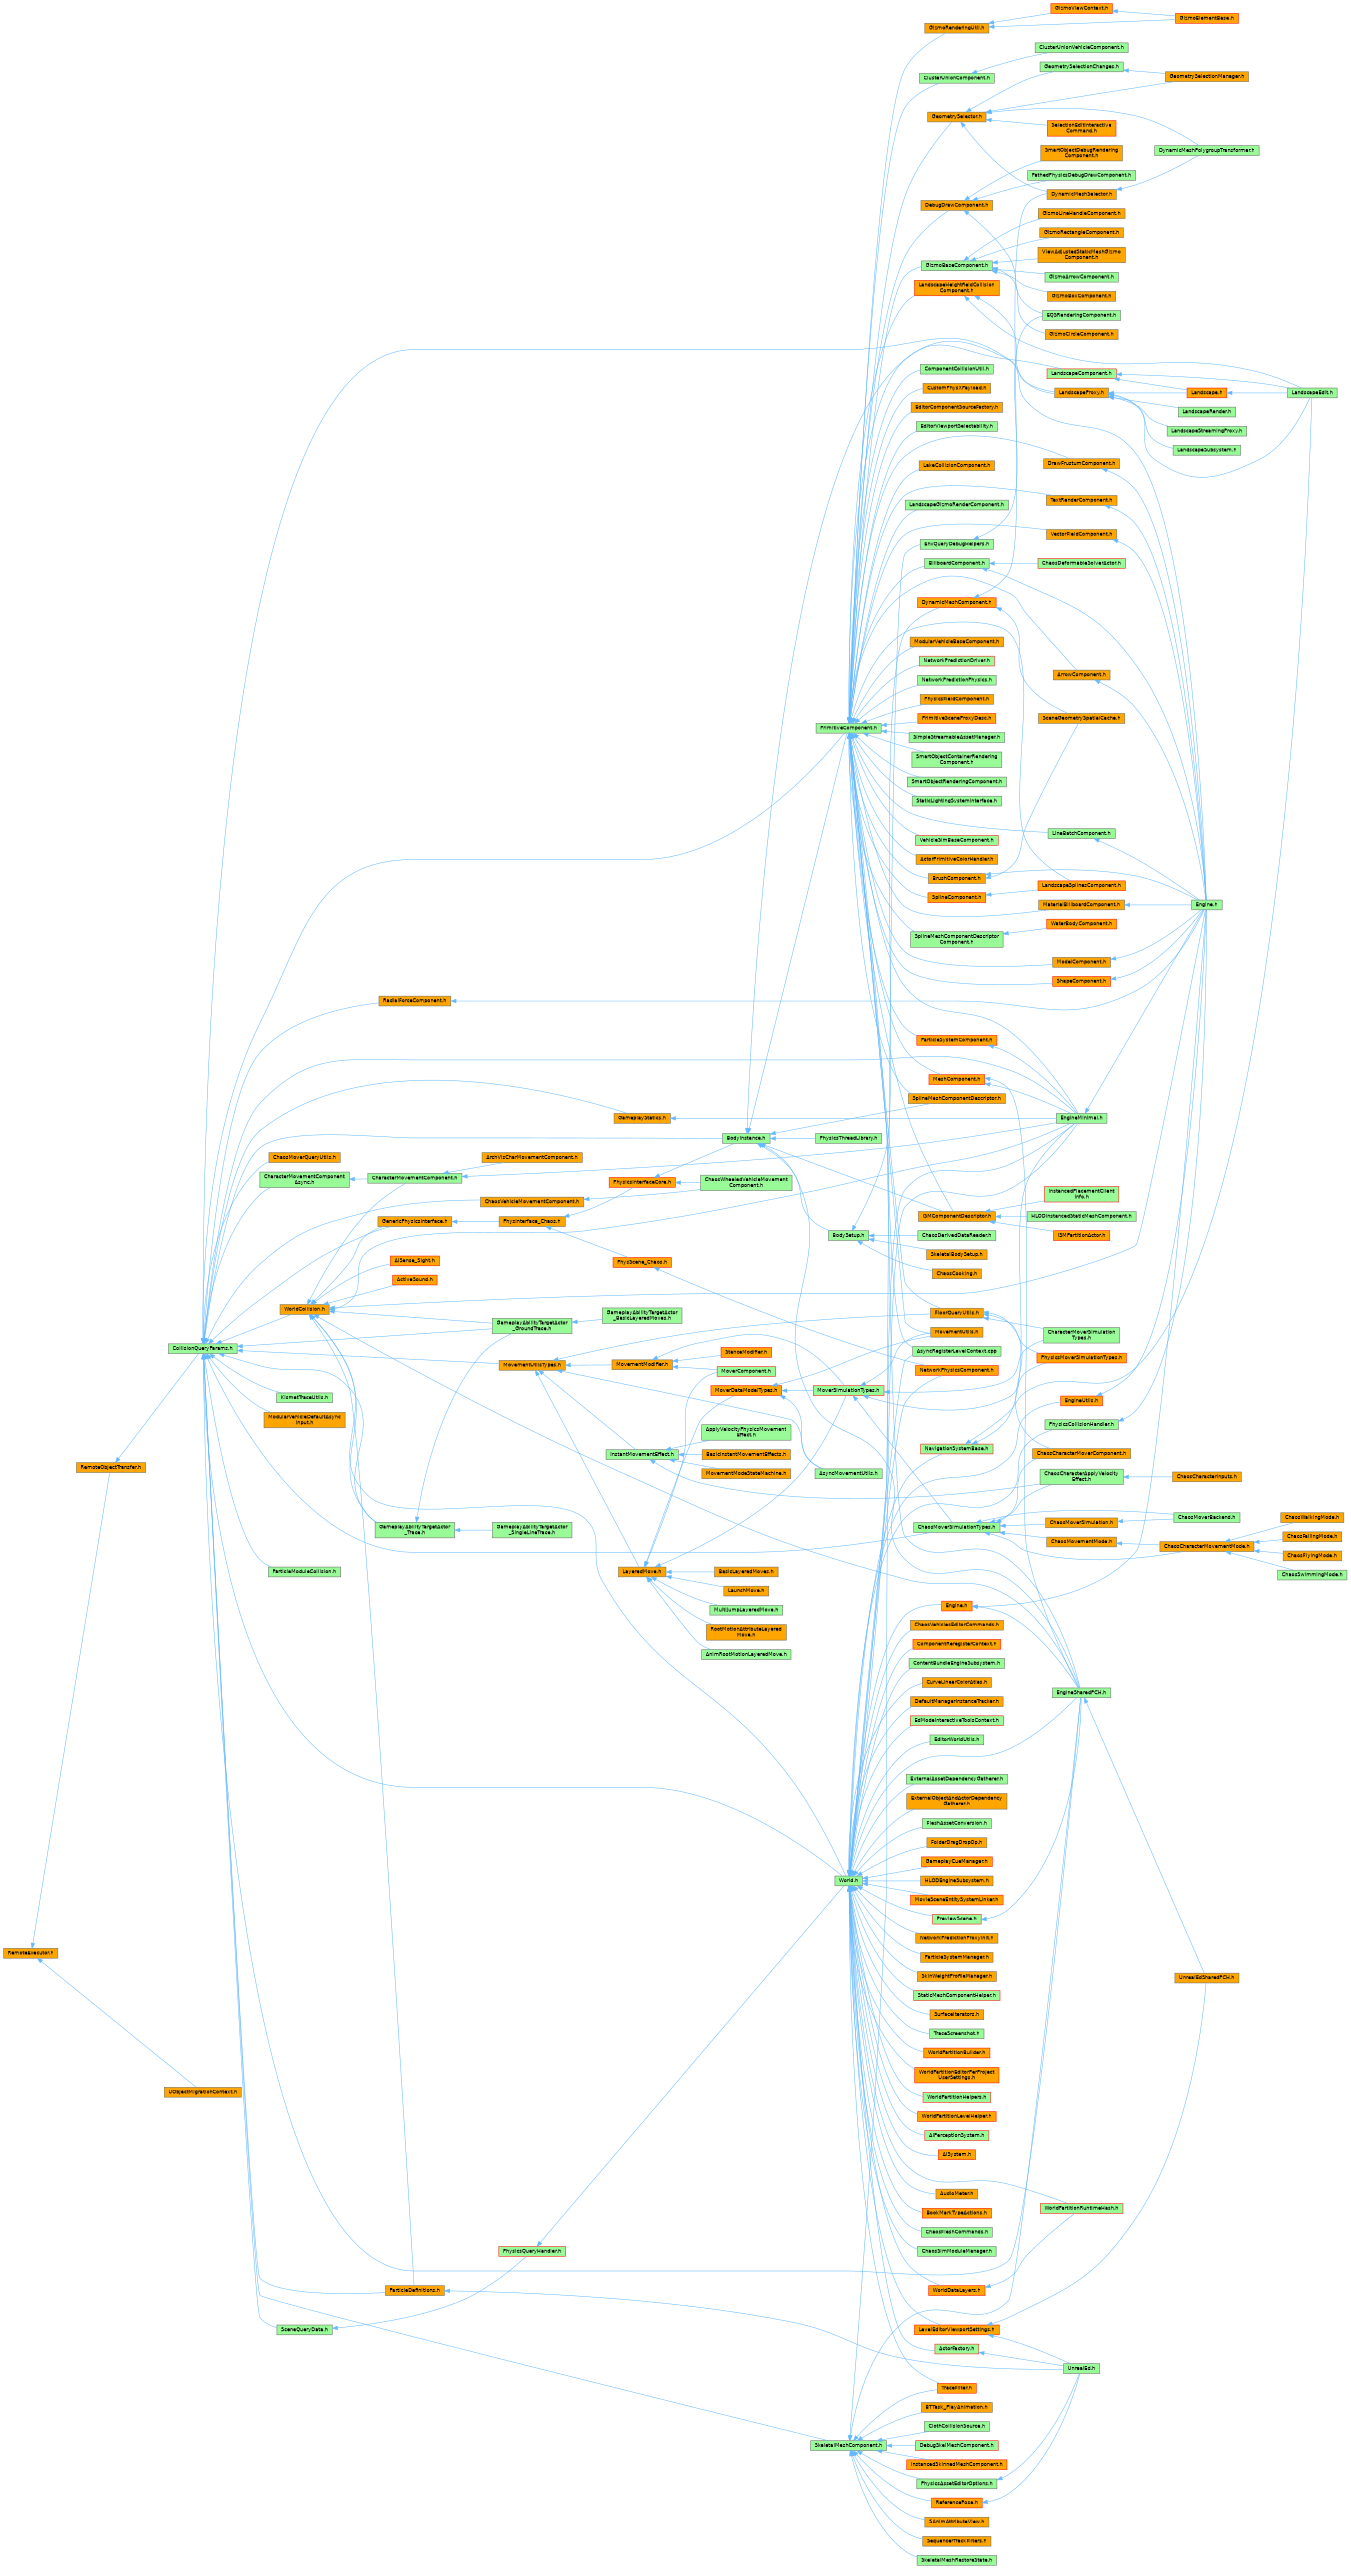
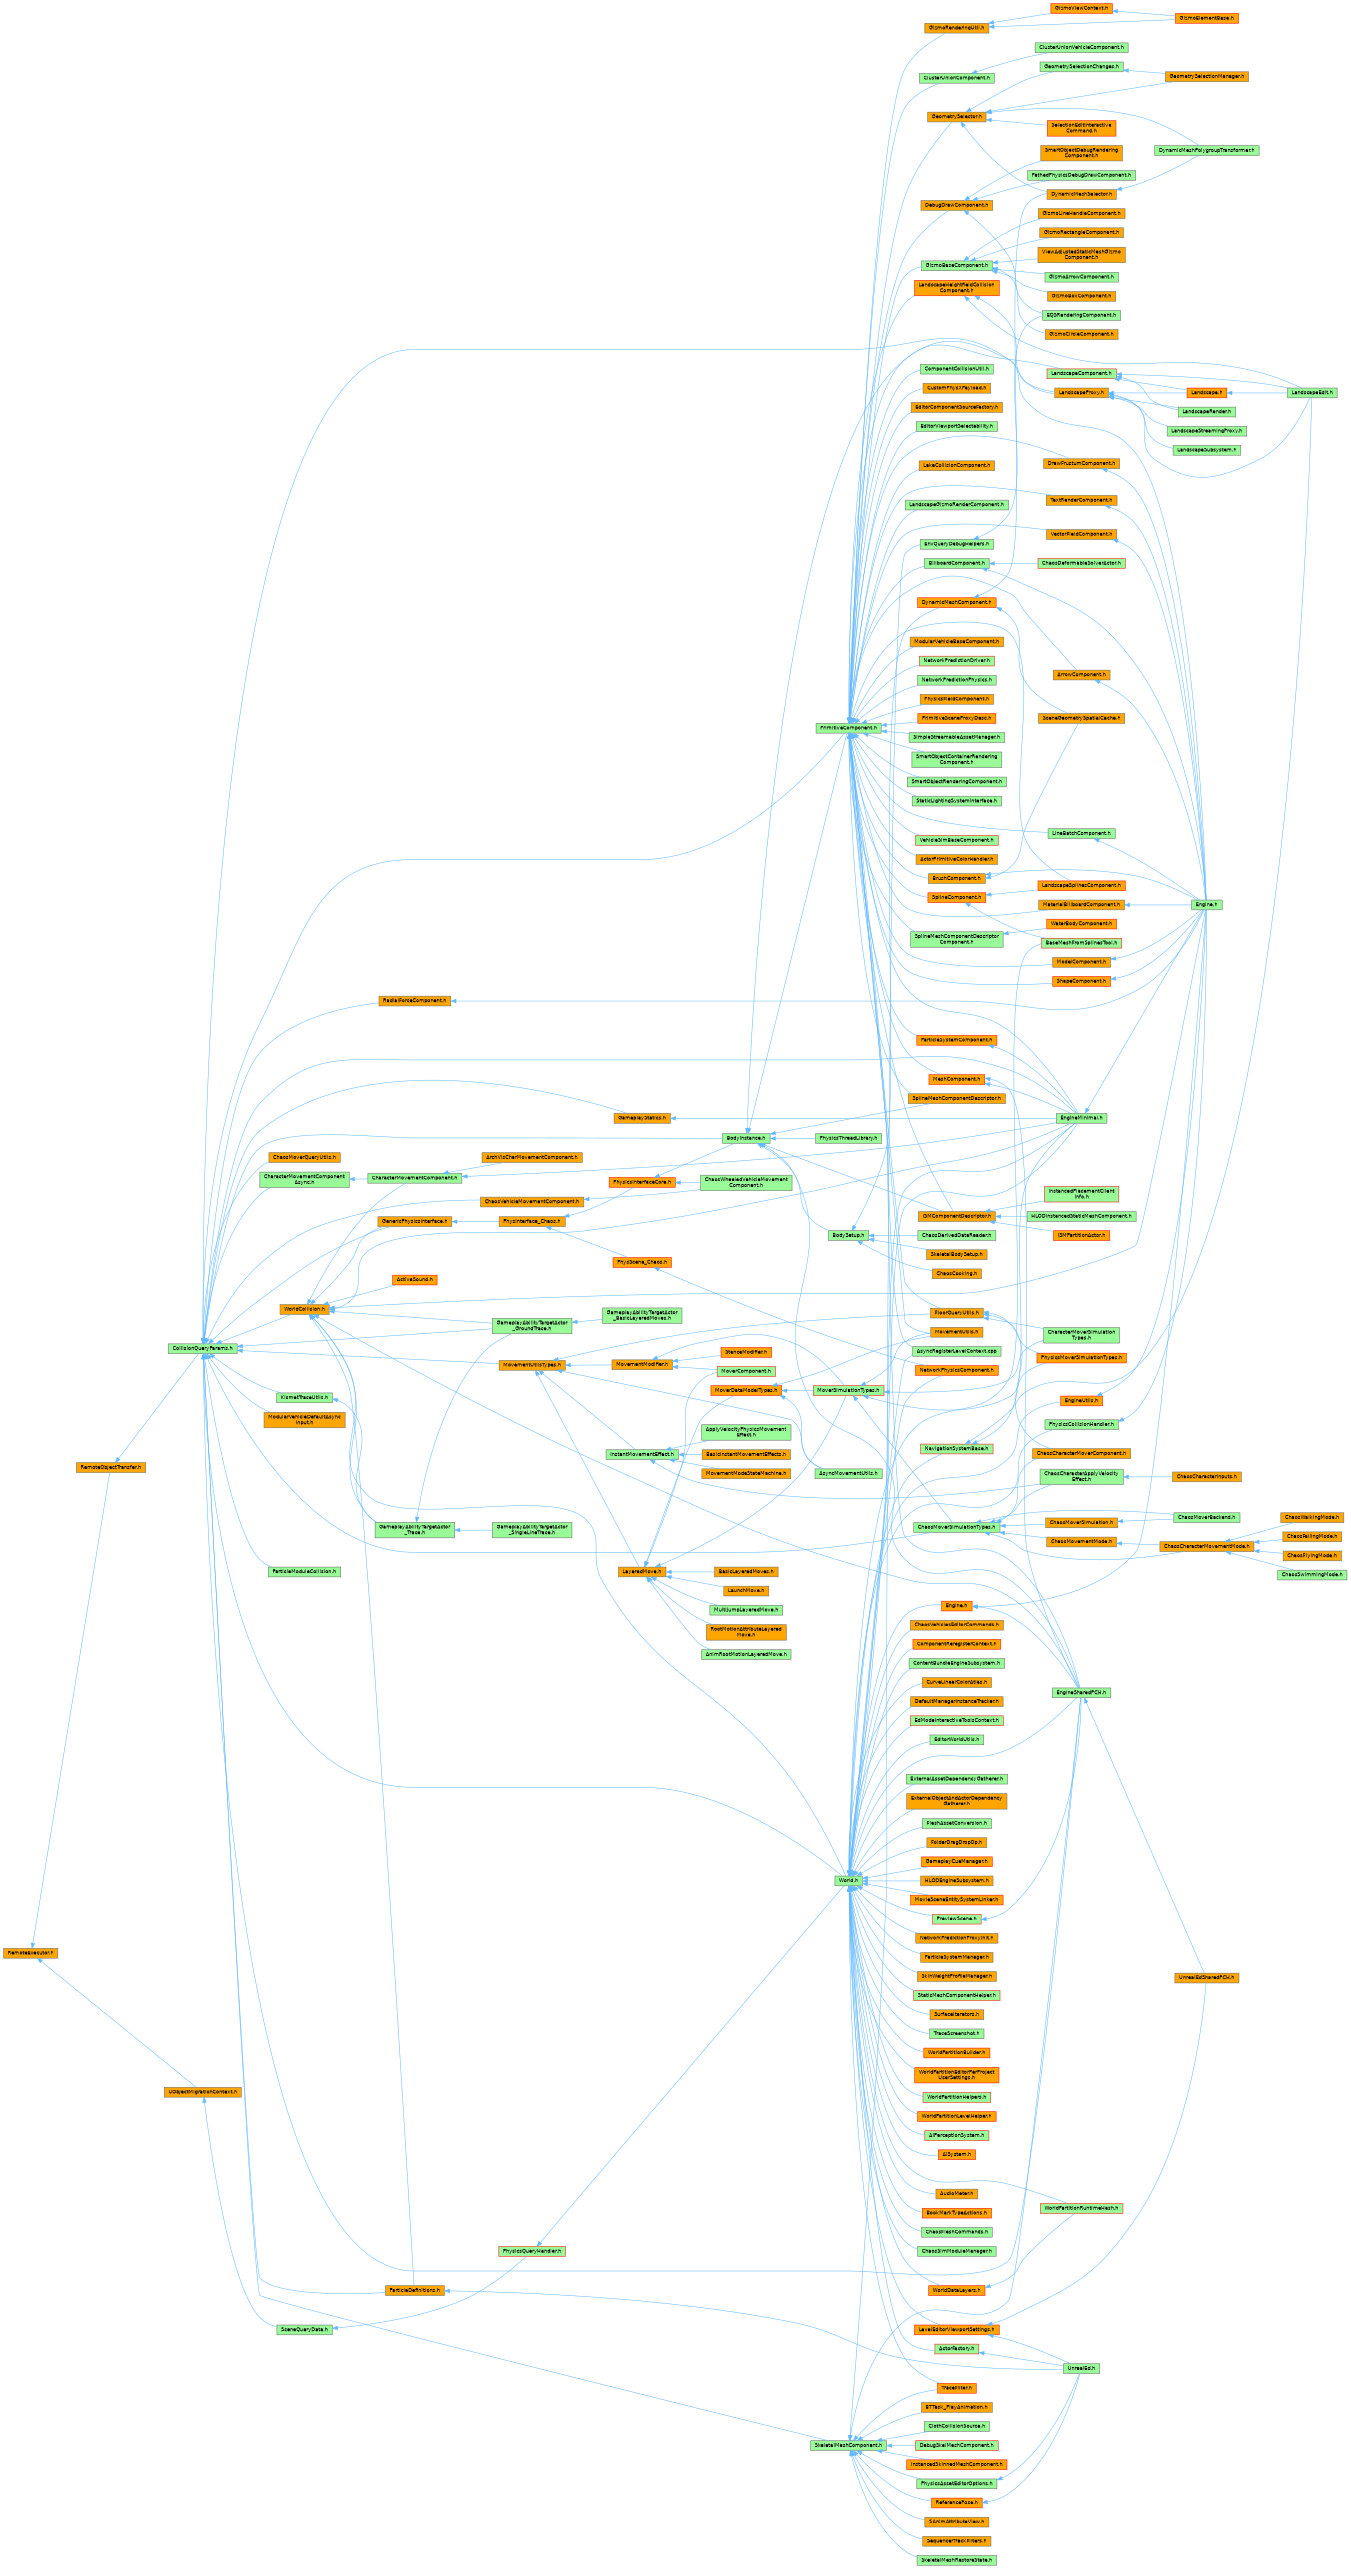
none -> (1148, 396)
none -> (1082, 943)
(415, 1261) -> none
(344, 1383) -> (360, 1453)
(229, 1848) -> (225, 2223)
